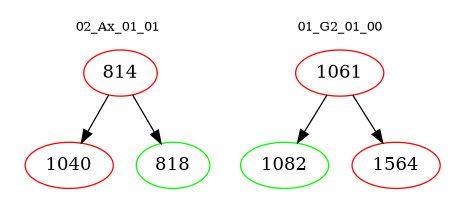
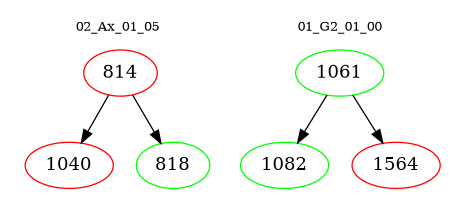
(118, 28) -> (118, 28)
(340, 73) -> (340, 73)
